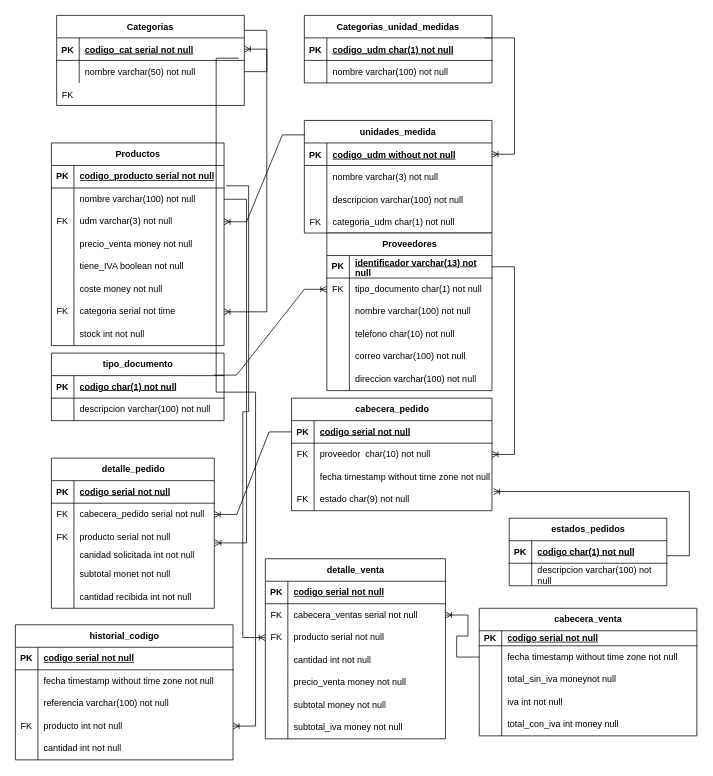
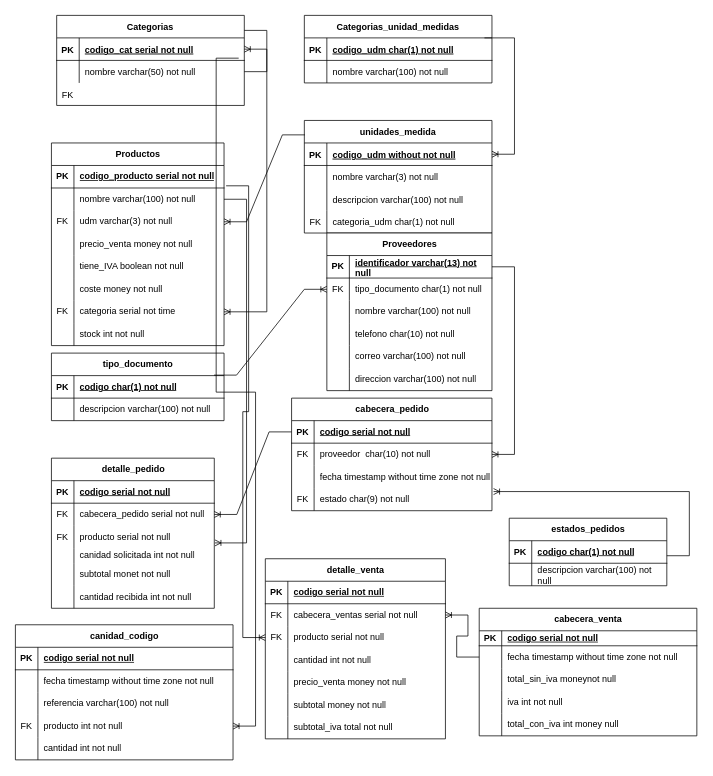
(125, 636) -> (125, 636)
(353, 727) -> (352, 727)
